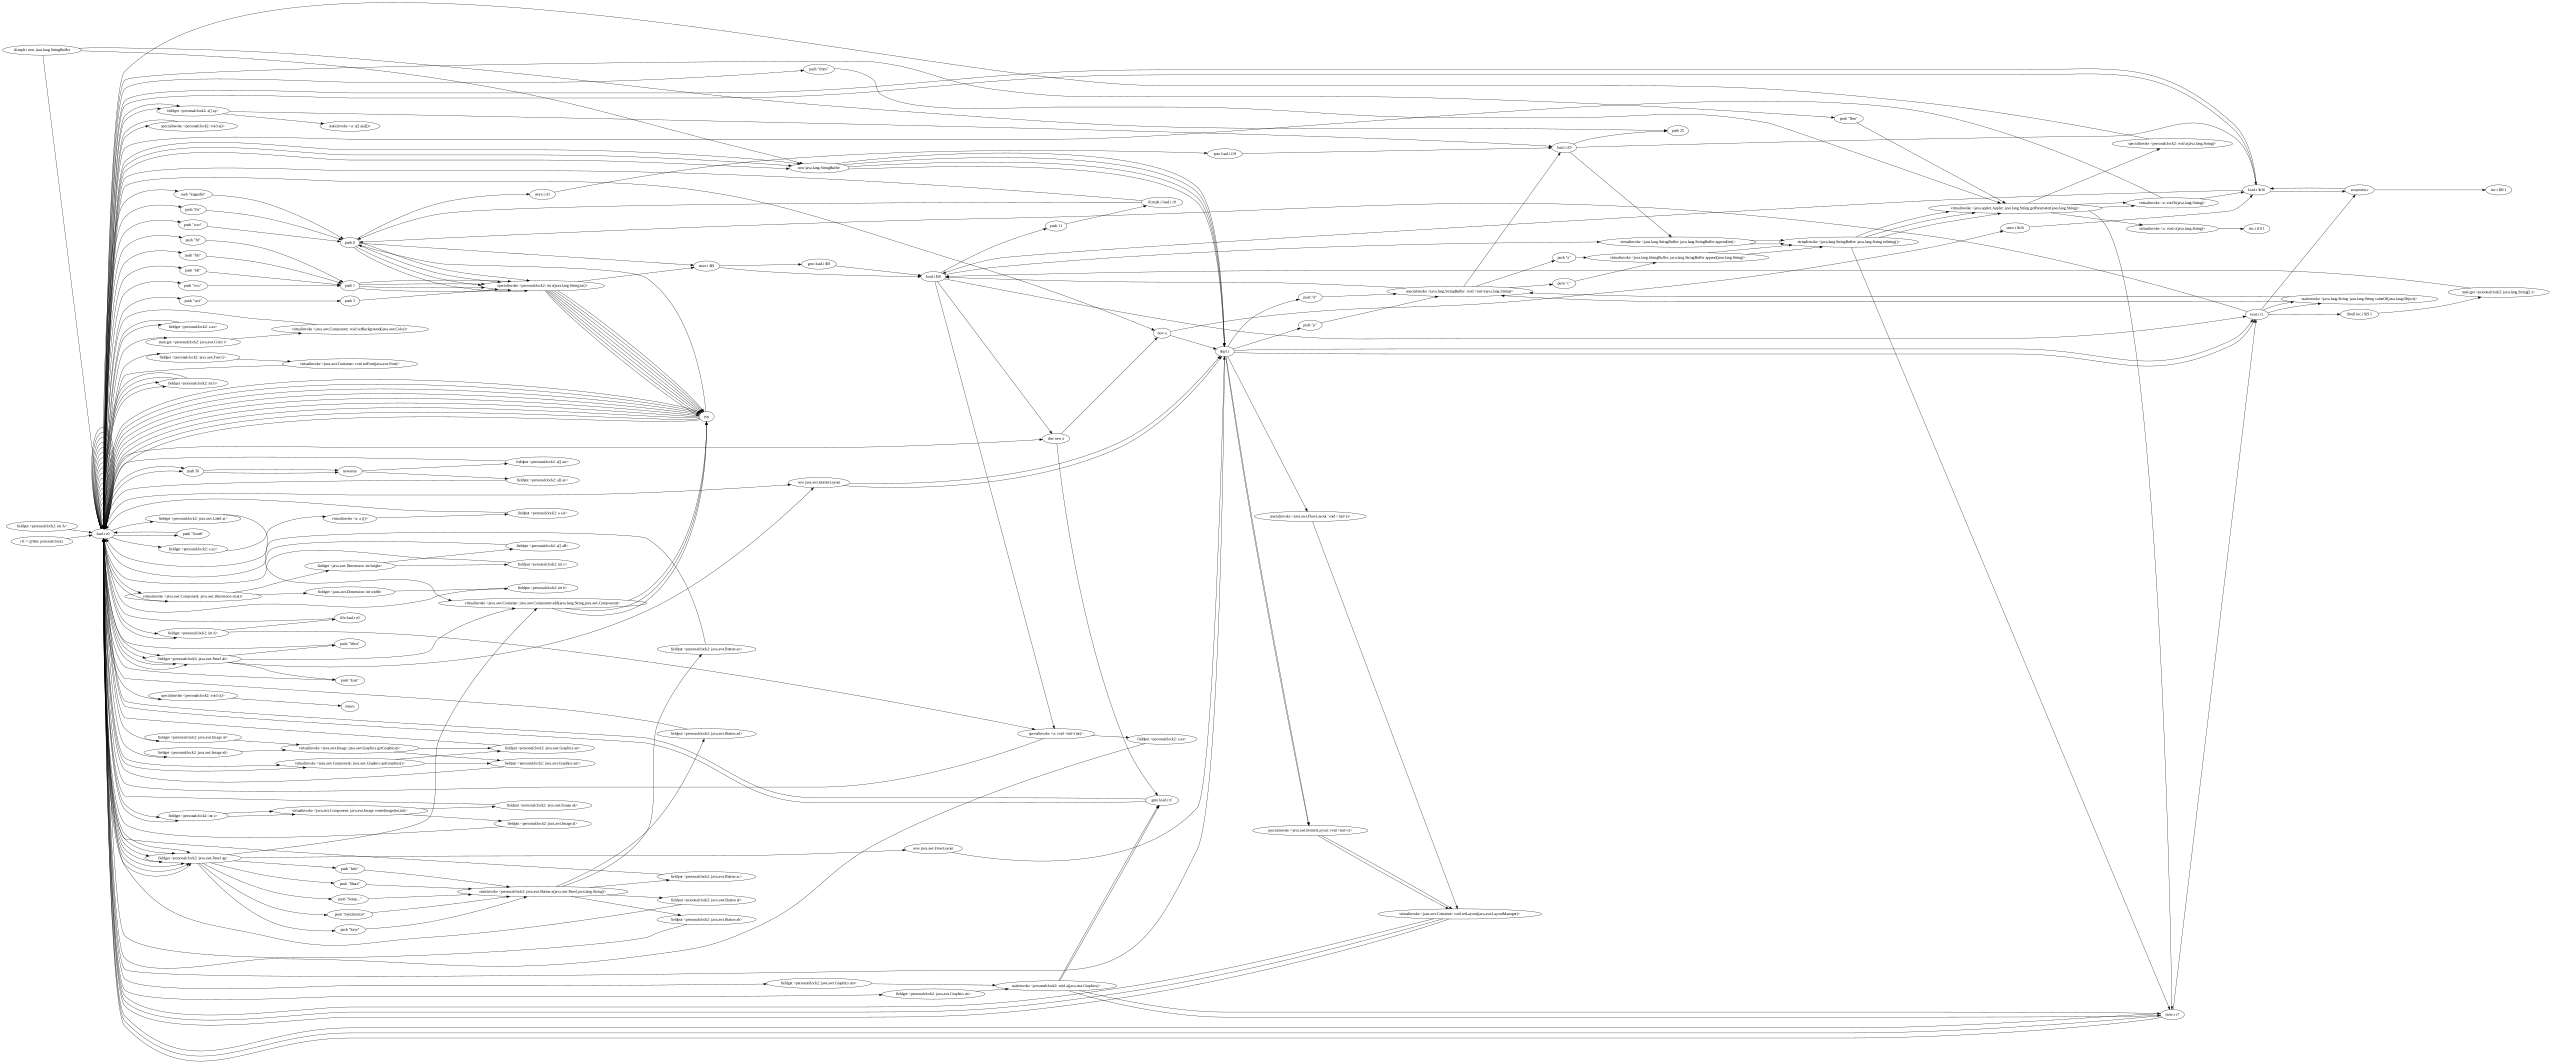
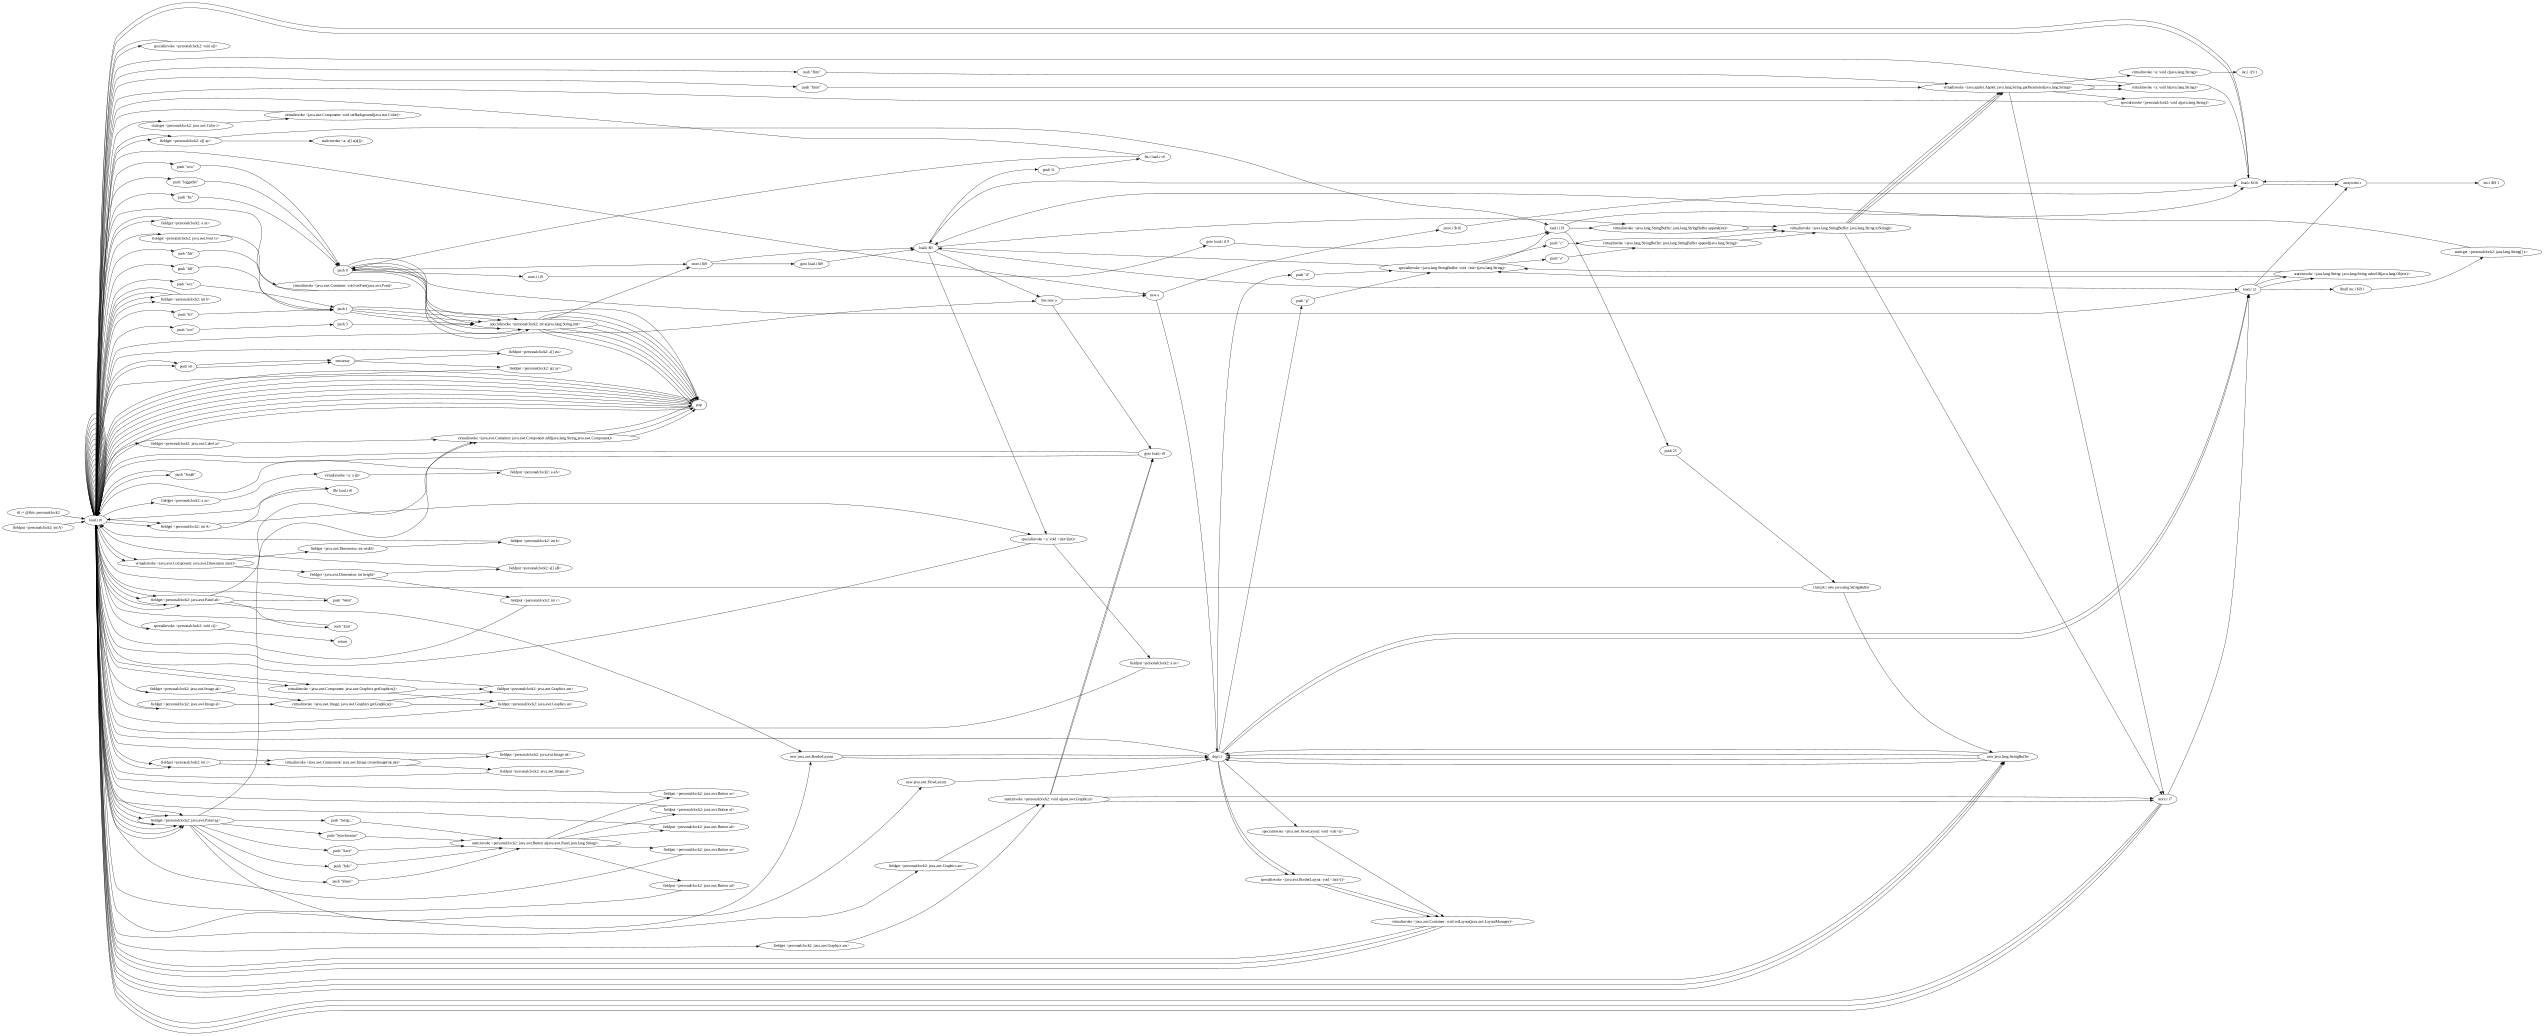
(870, 109) -> (1754, 518)
(1162, 202) -> (1155, 157)
